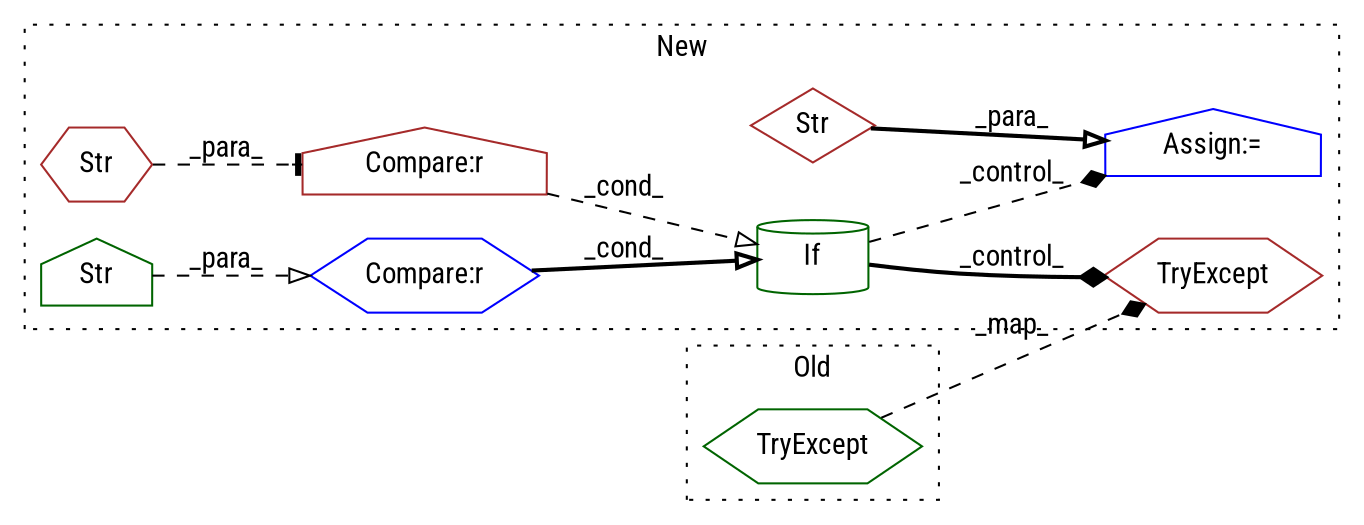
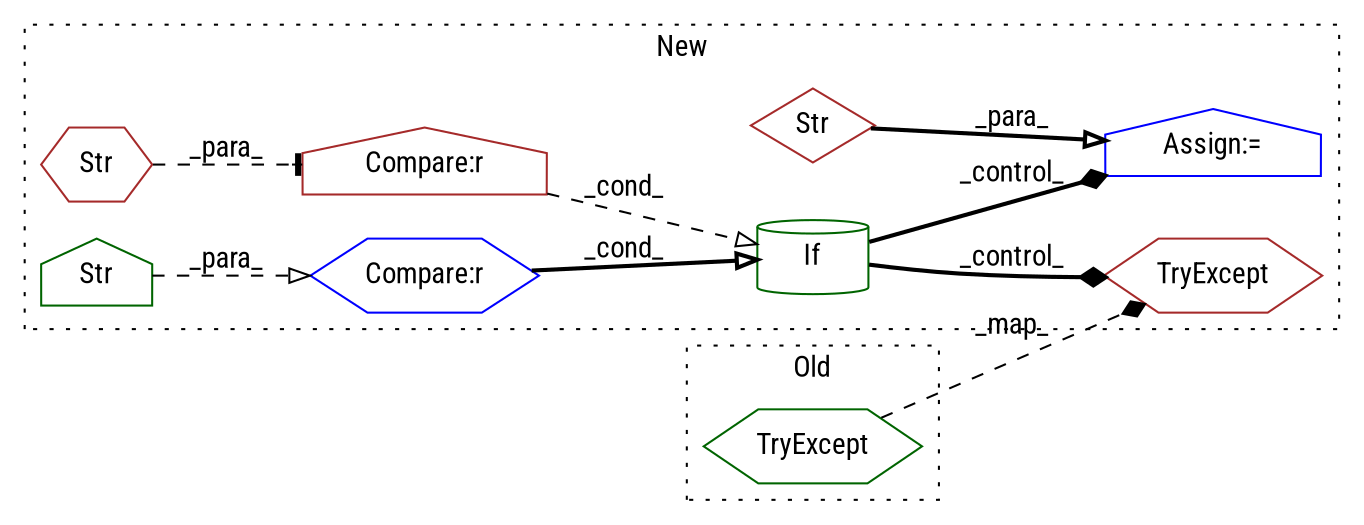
(975, 212) -> (975, 212)
